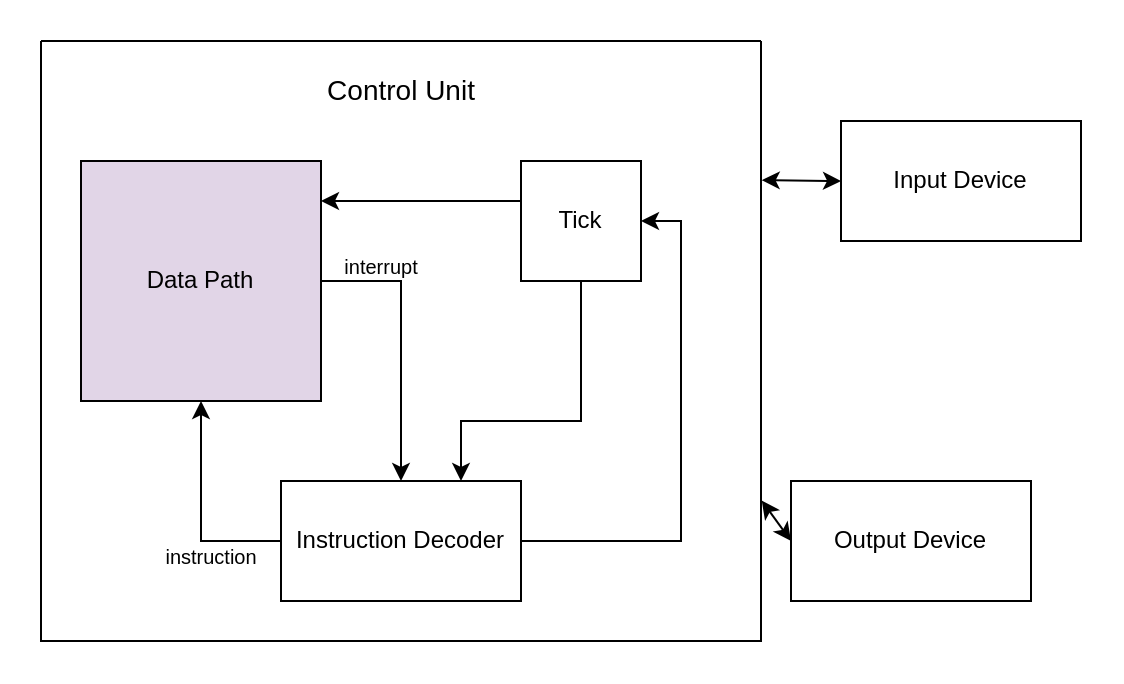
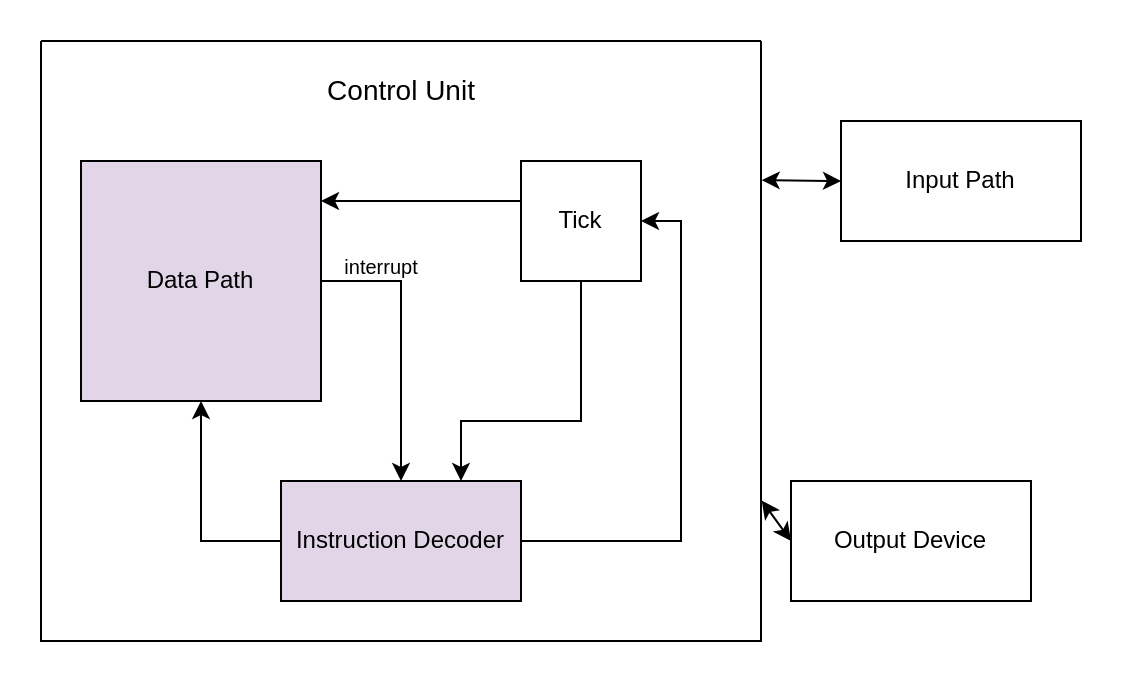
(961, 181) -> (961, 181)
(401, 541) -> (401, 541)
(211, 557) -> none
